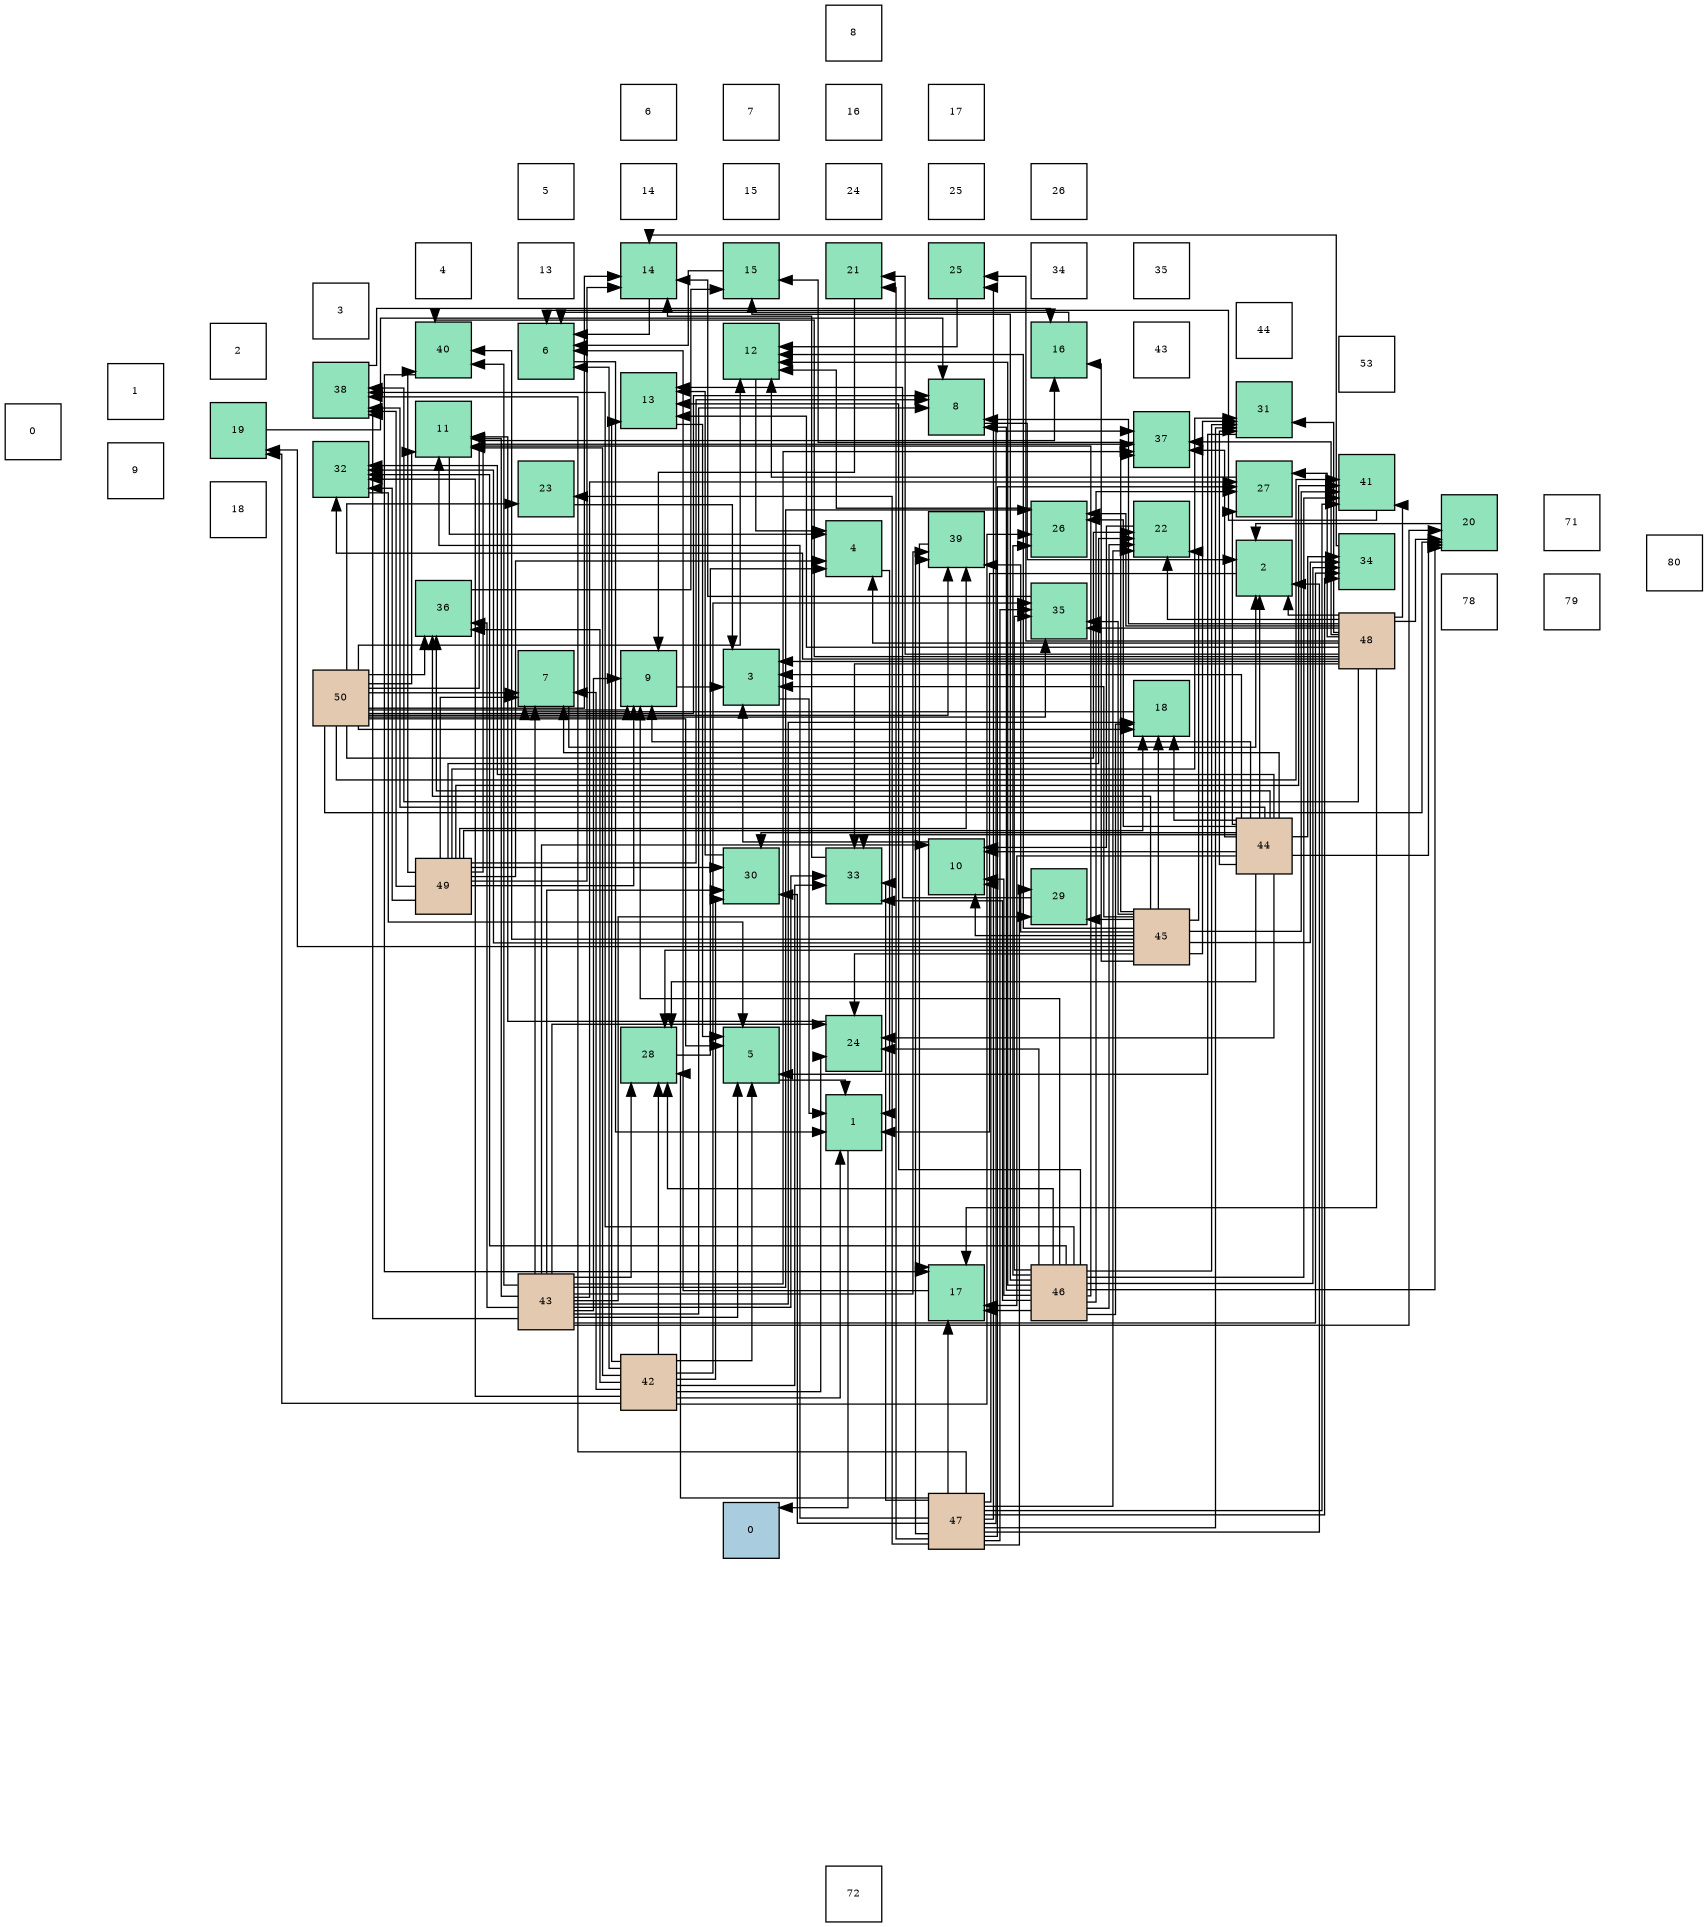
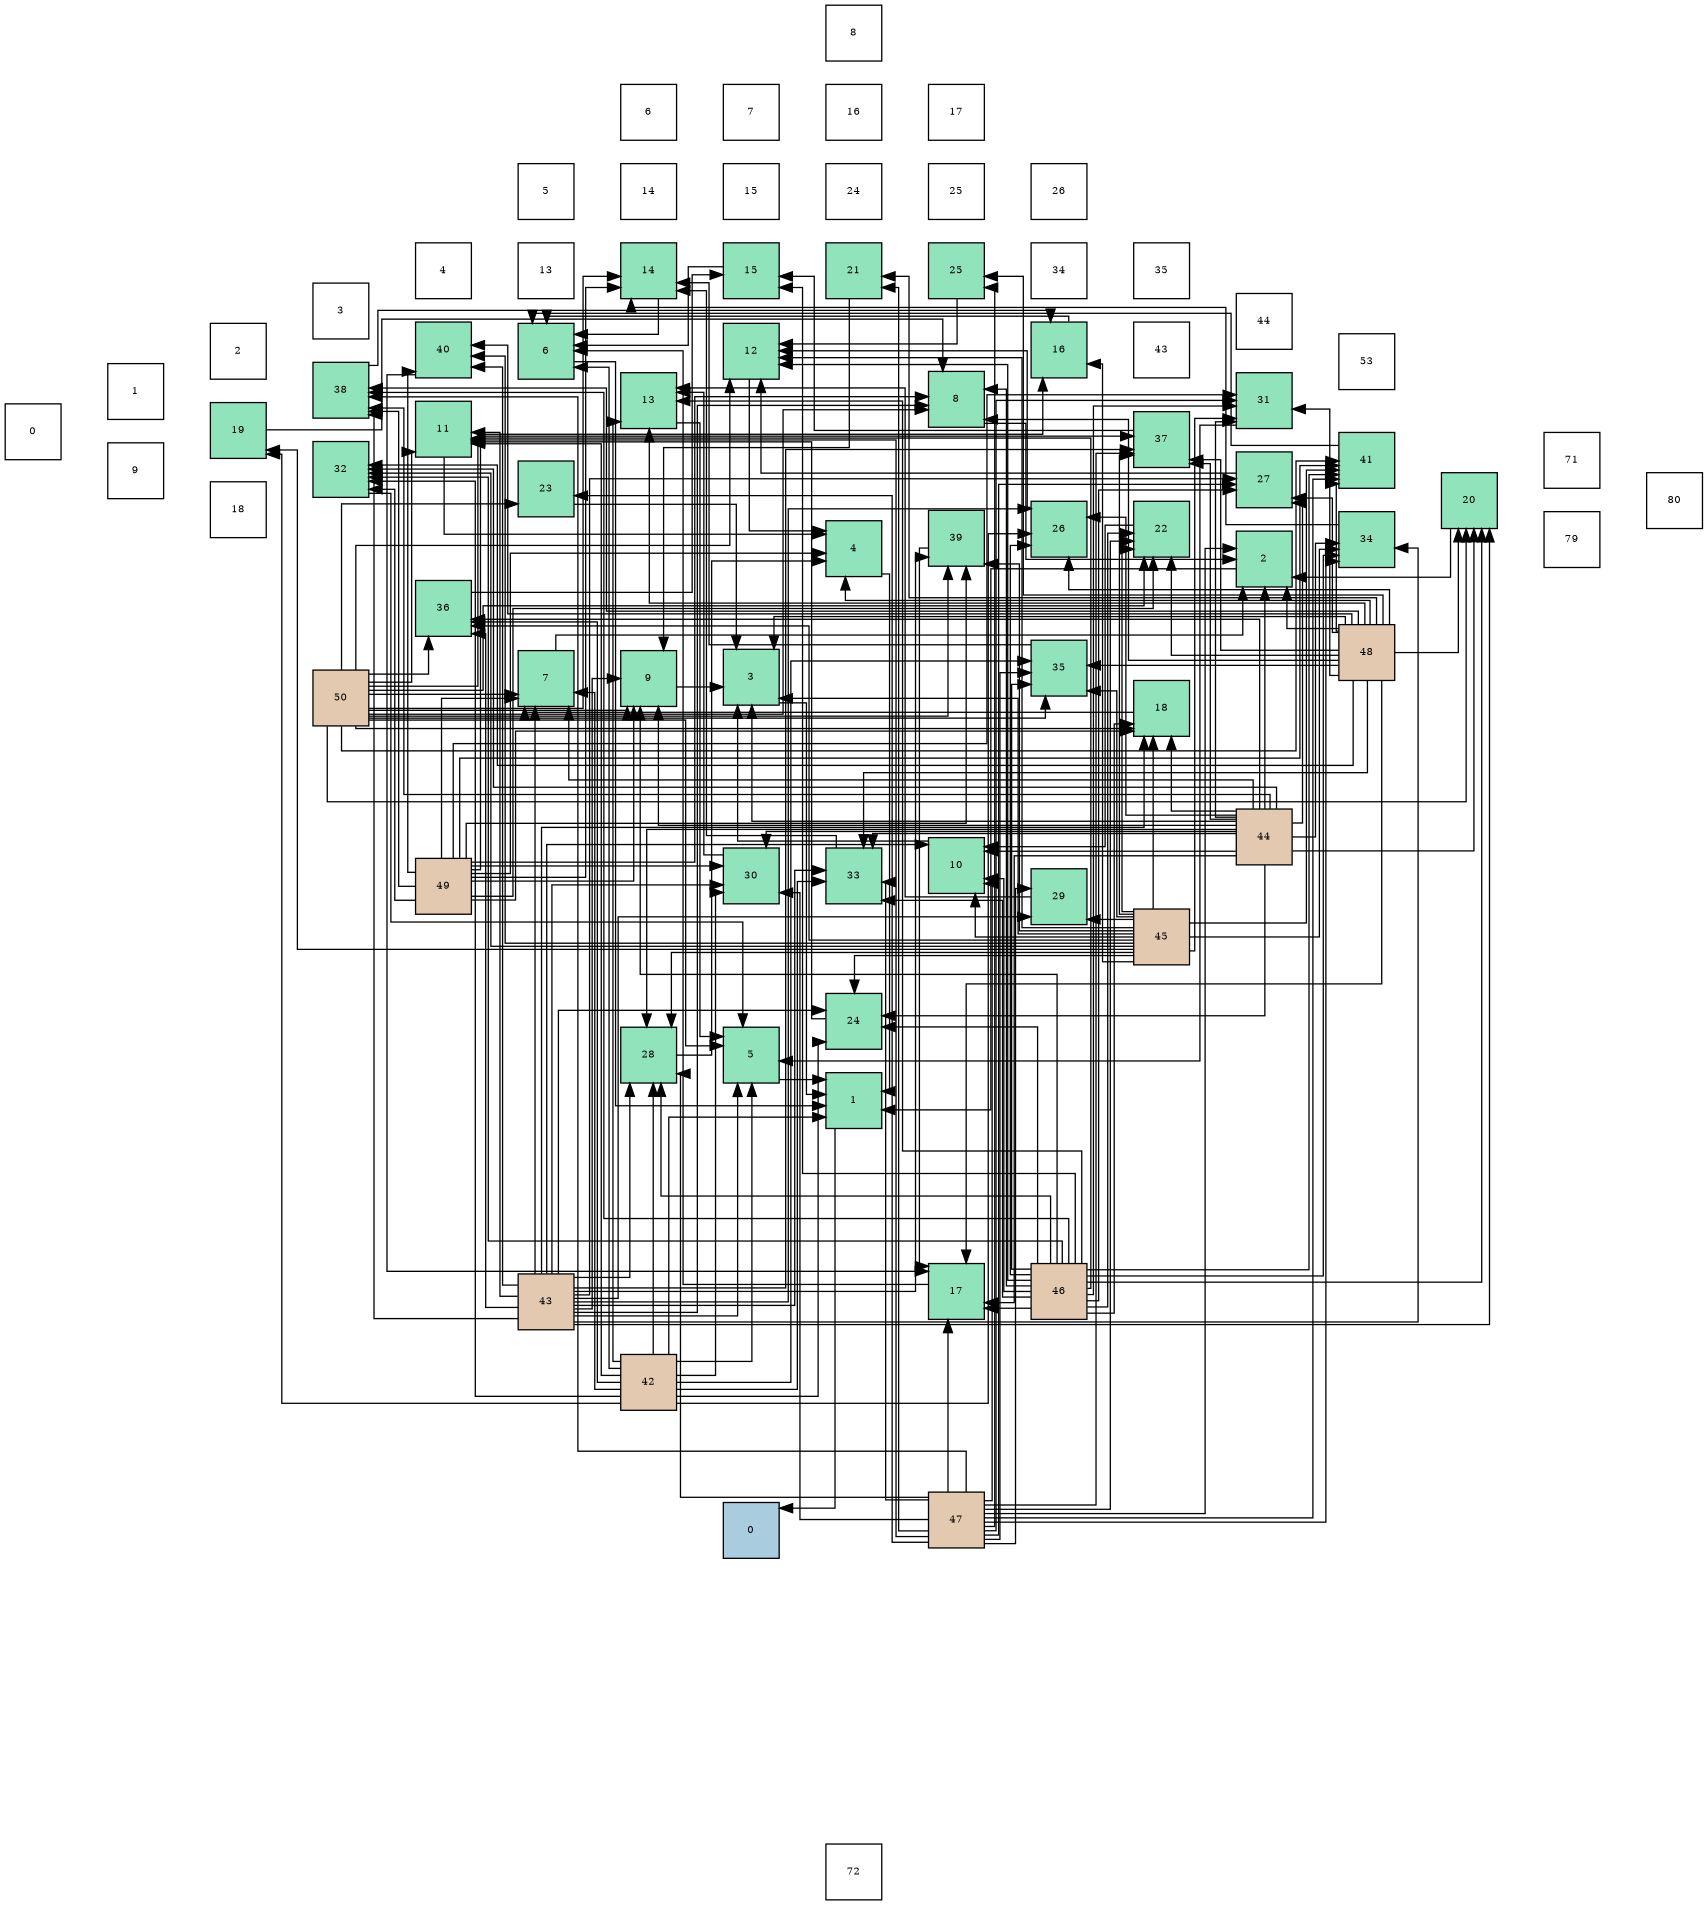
(1469, 602) -> none
(916, 1053) -> none
